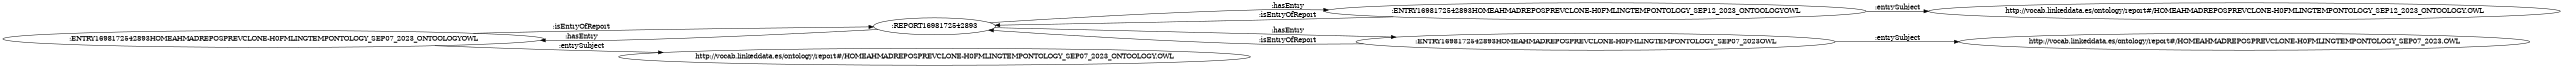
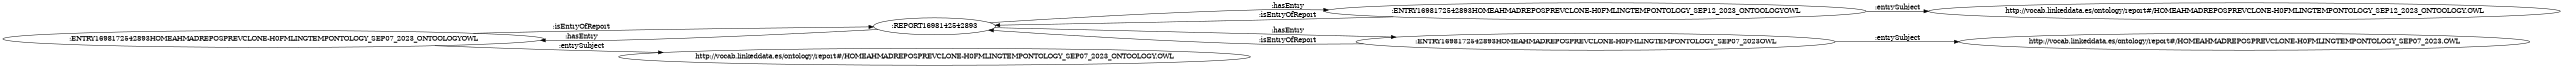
(935, 26) -> (935, 26)
